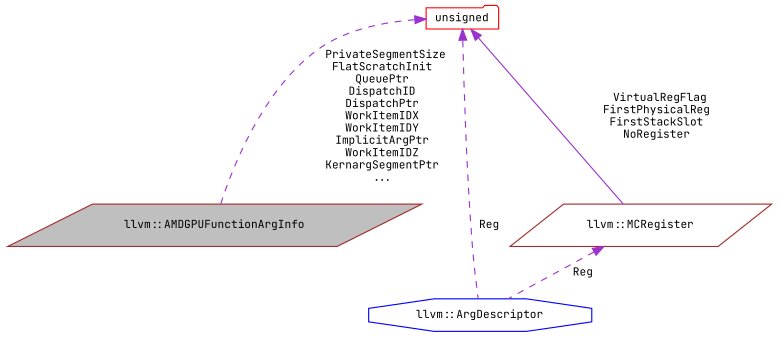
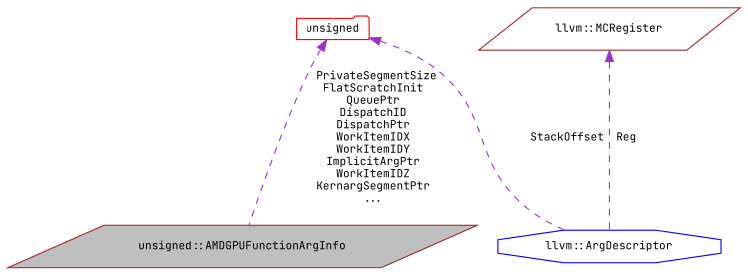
(551, 121) -> none
(215, 225) -> (243, 246)
(486, 225) -> (564, 138)
